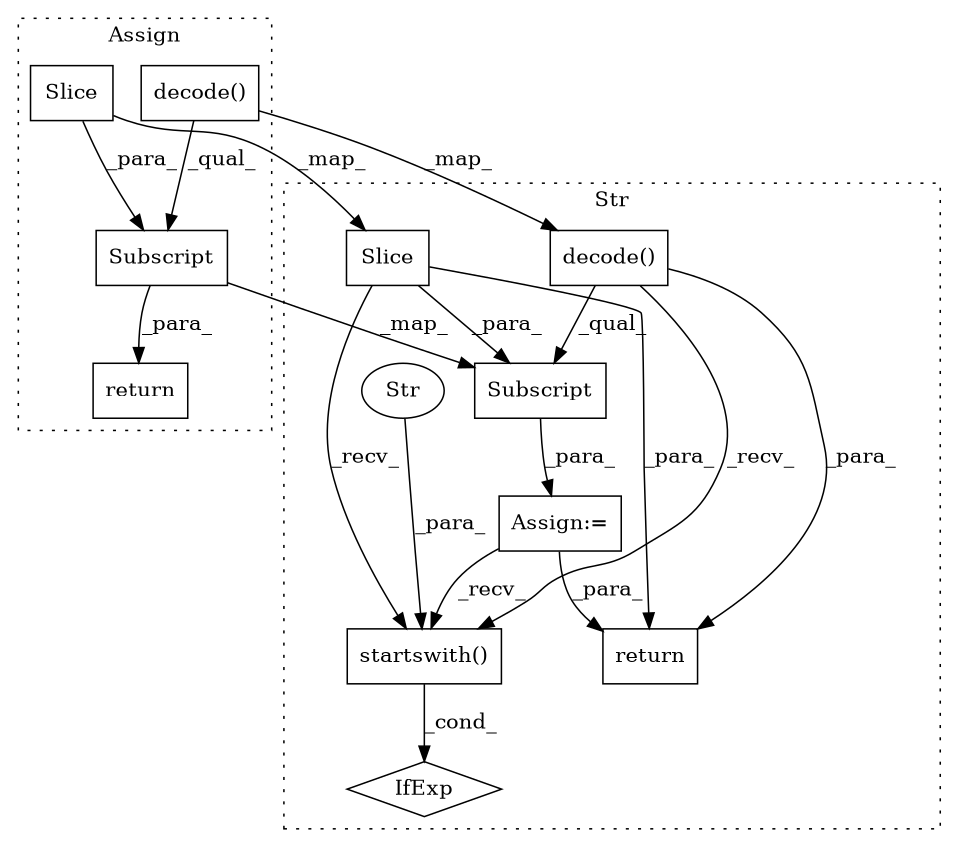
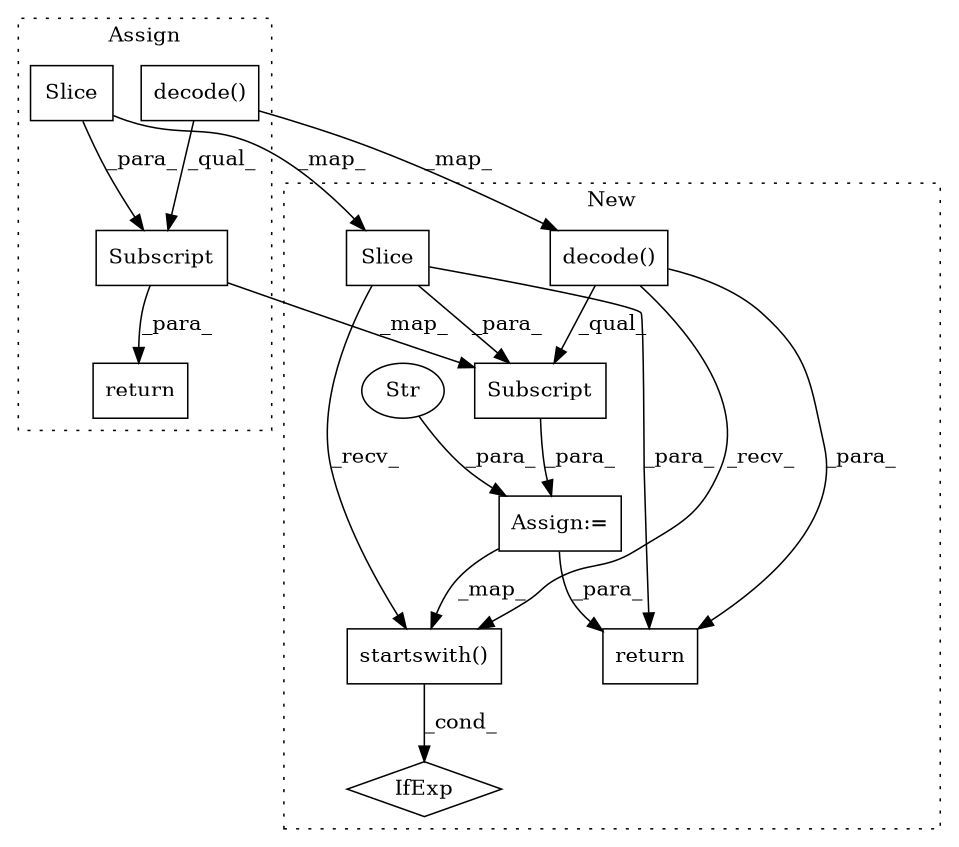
(612, 201) -> (612, 201)
(412, 516) -> (452, 456)
(492, 590) -> (492, 590)
